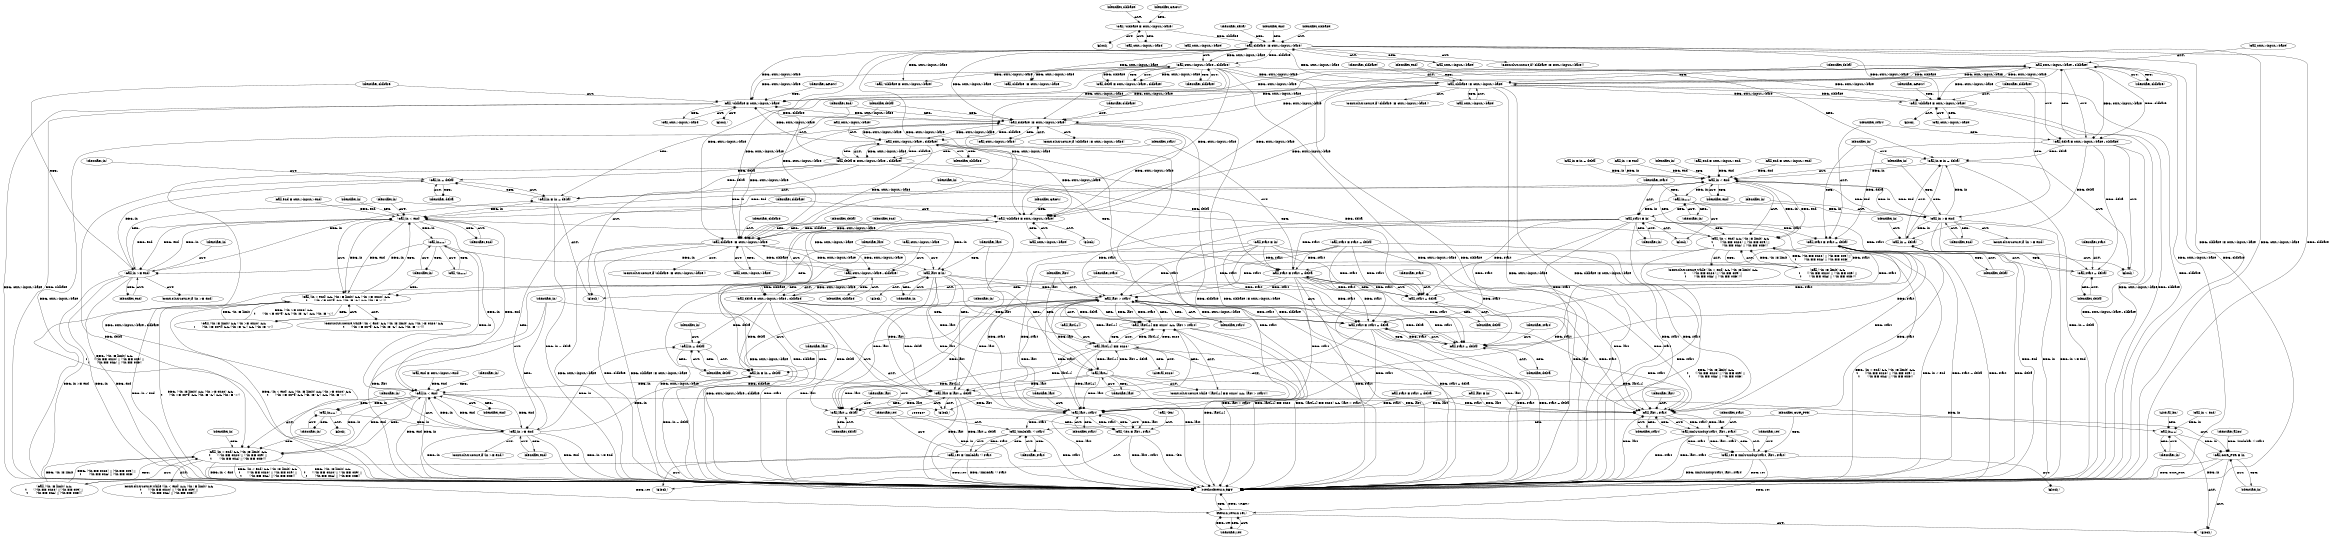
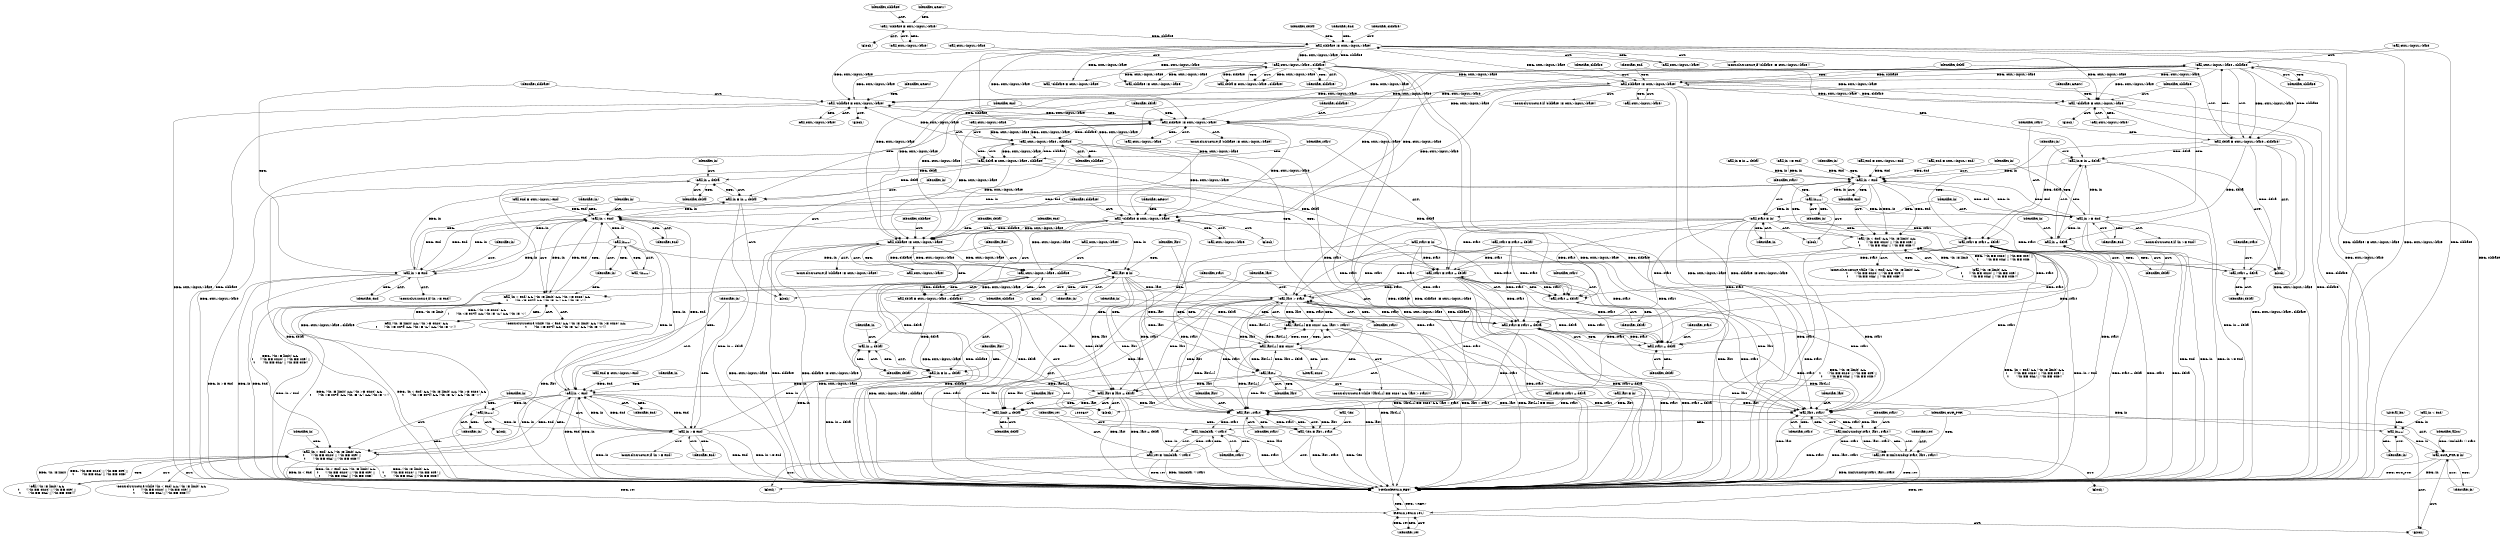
(1071, 325) -> none
(1052, 326) -> (1240, 333)
(844, 413) -> (1007, 413)
